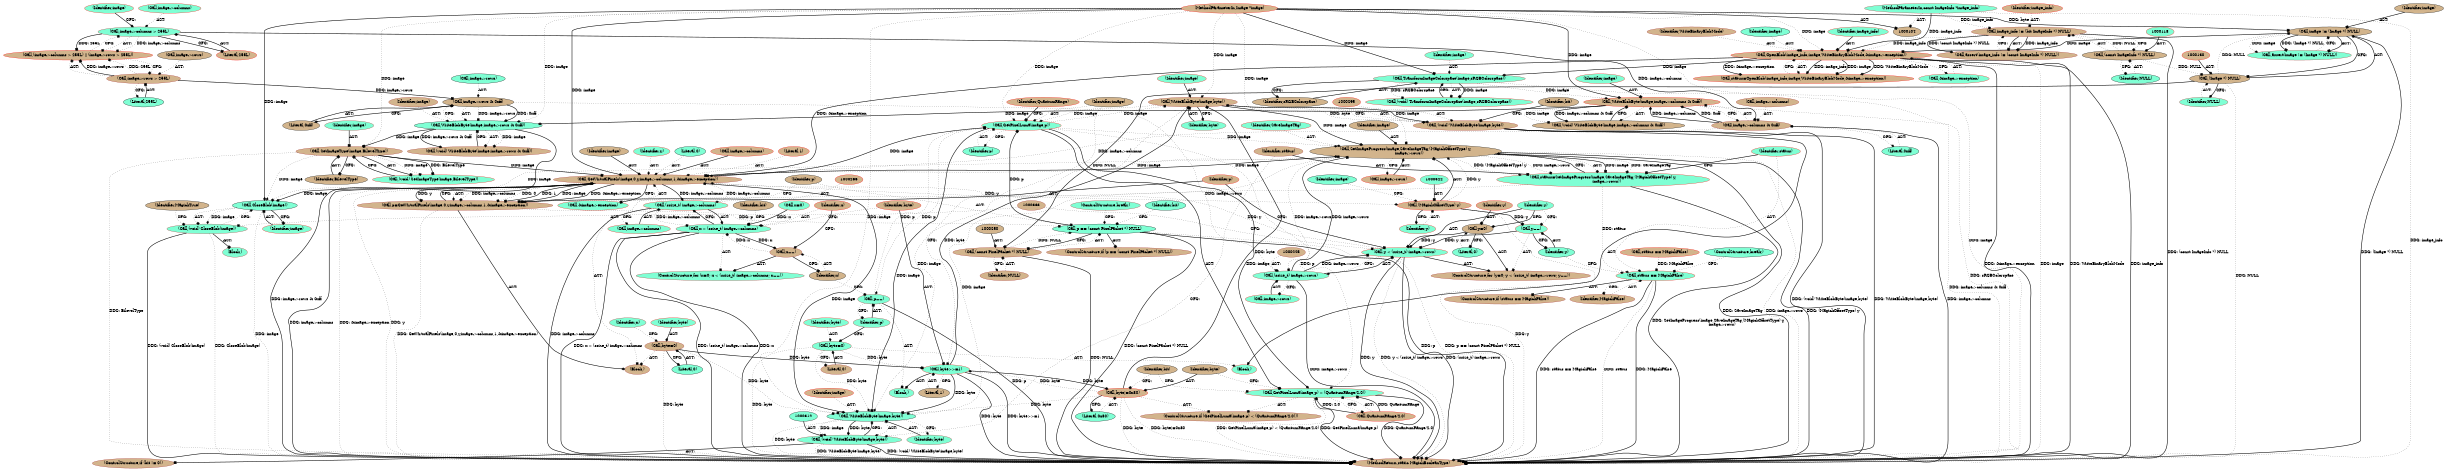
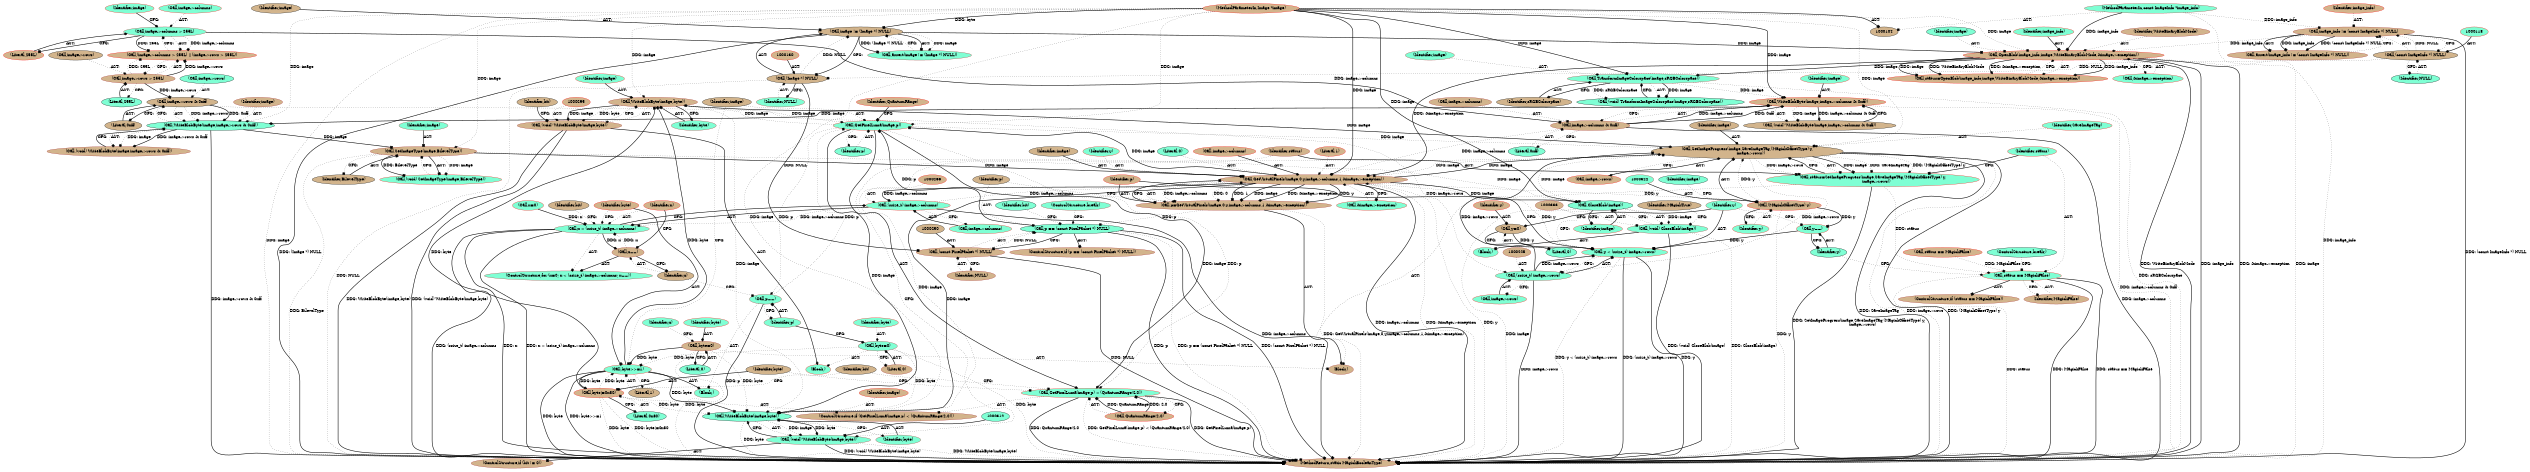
(2029, 32) -> (2354, 32)
(1449, 102) -> (1661, 102)
(345, 165) -> (360, 158)
(374, 170) -> (423, 168)
(1511, 276) -> none
